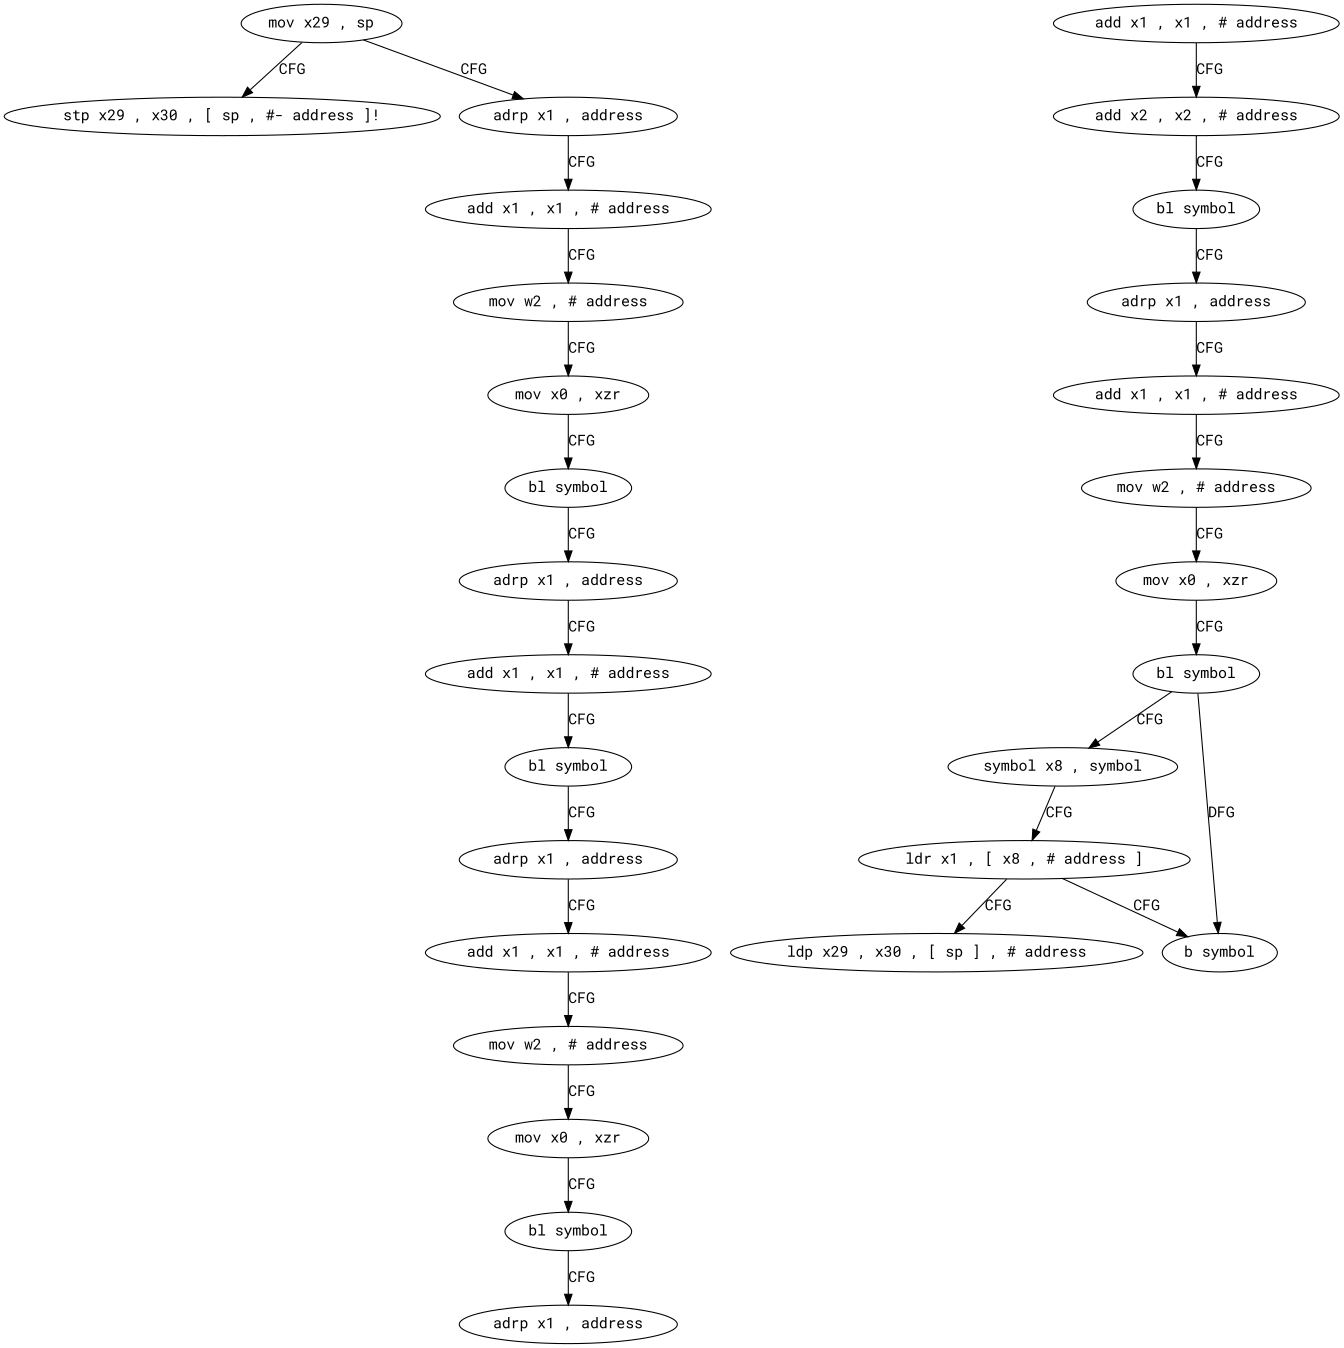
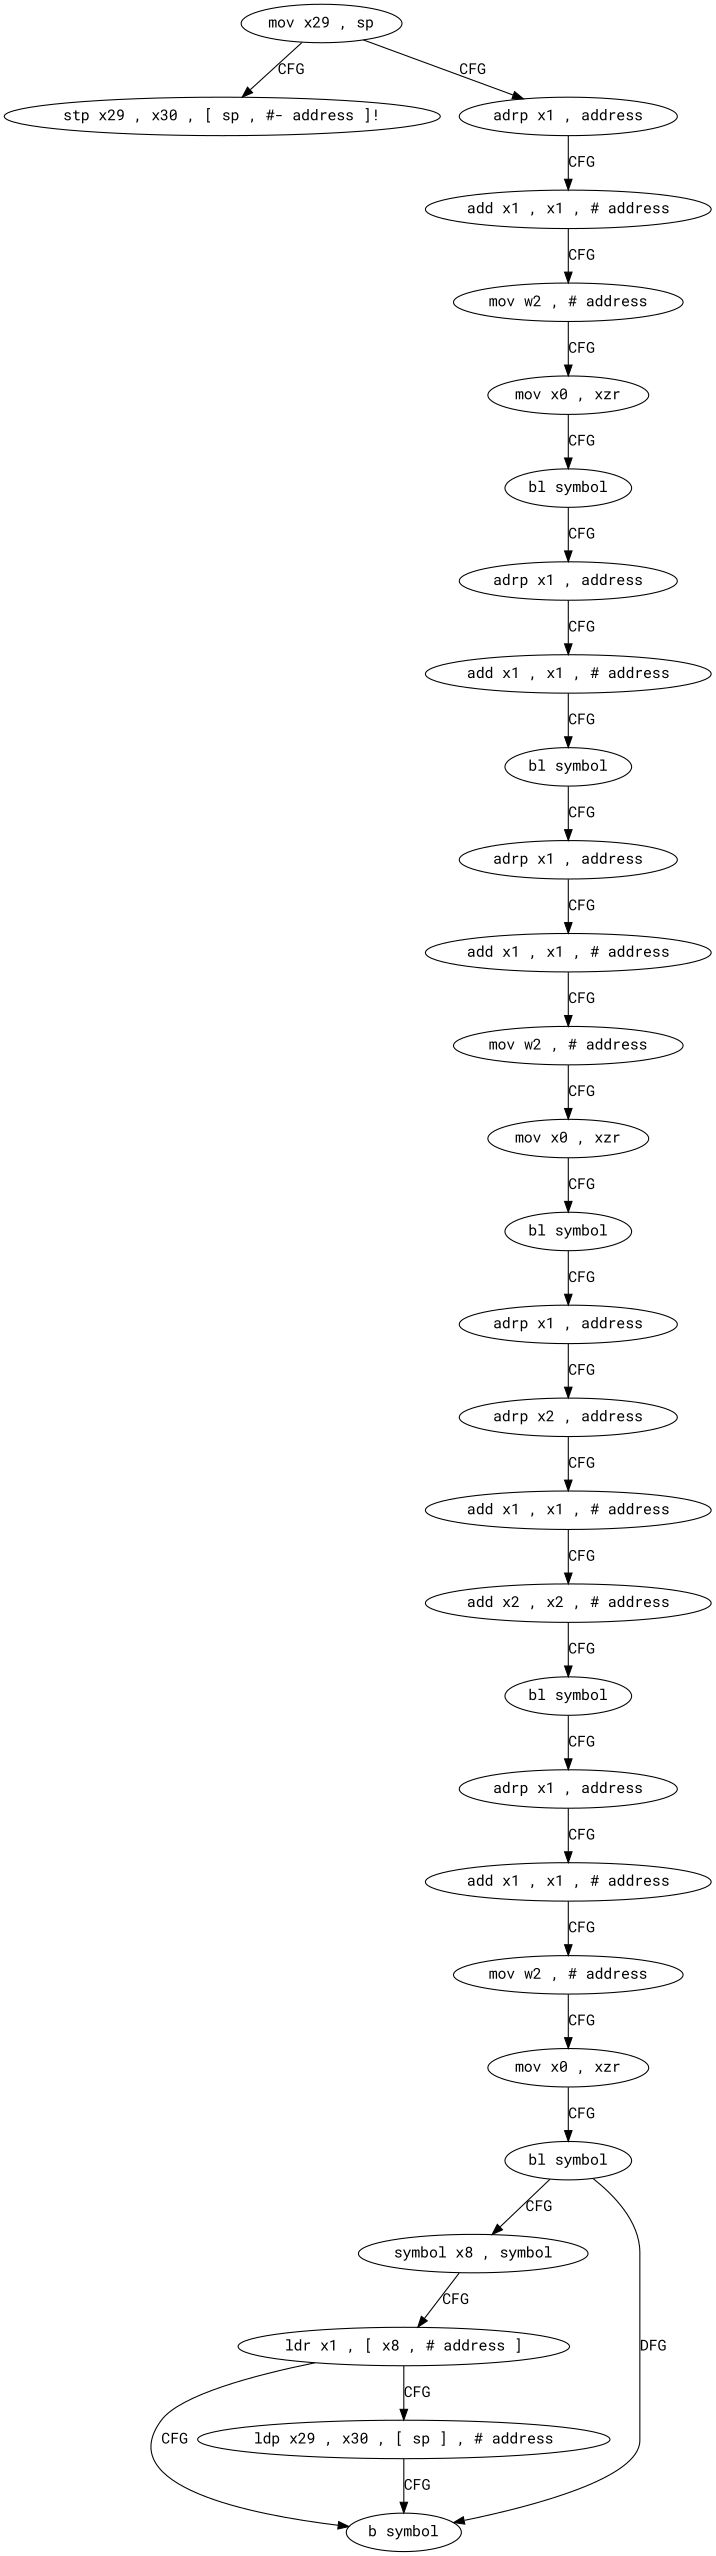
none -> (568, 1417)
none -> (404, 2481)
